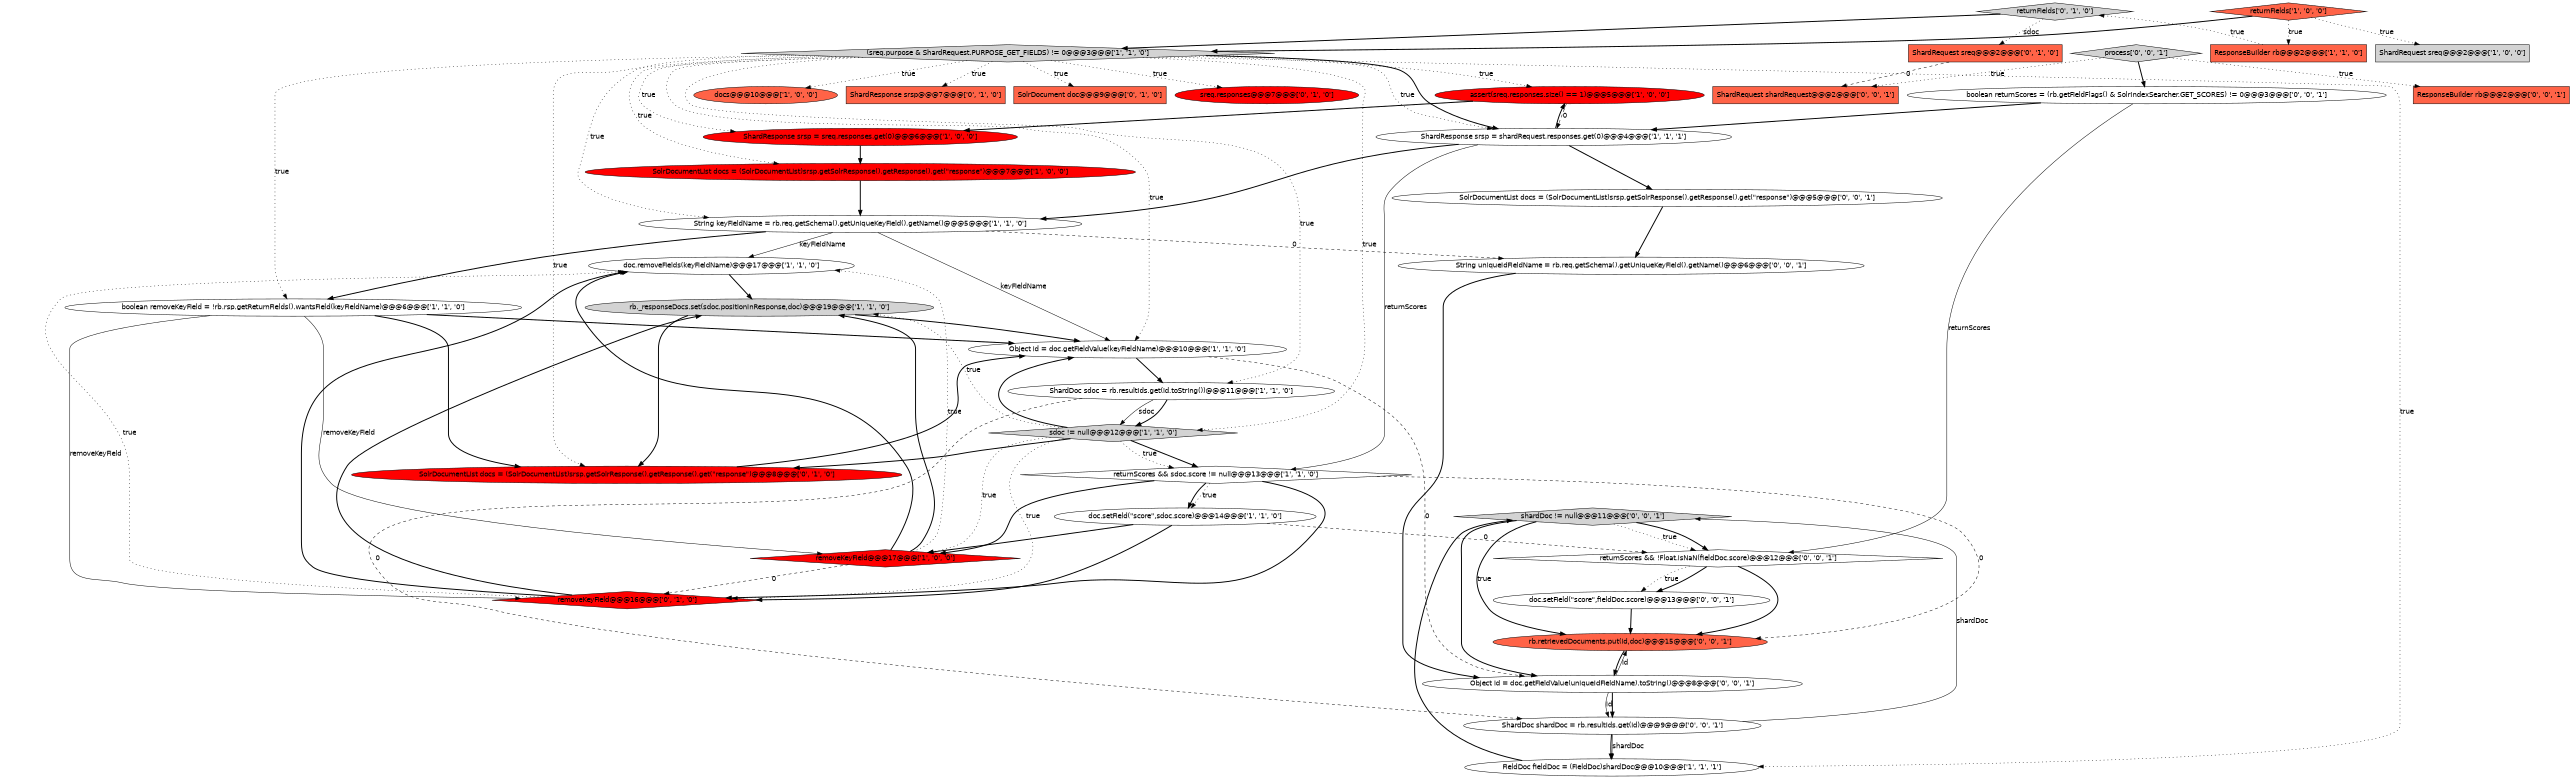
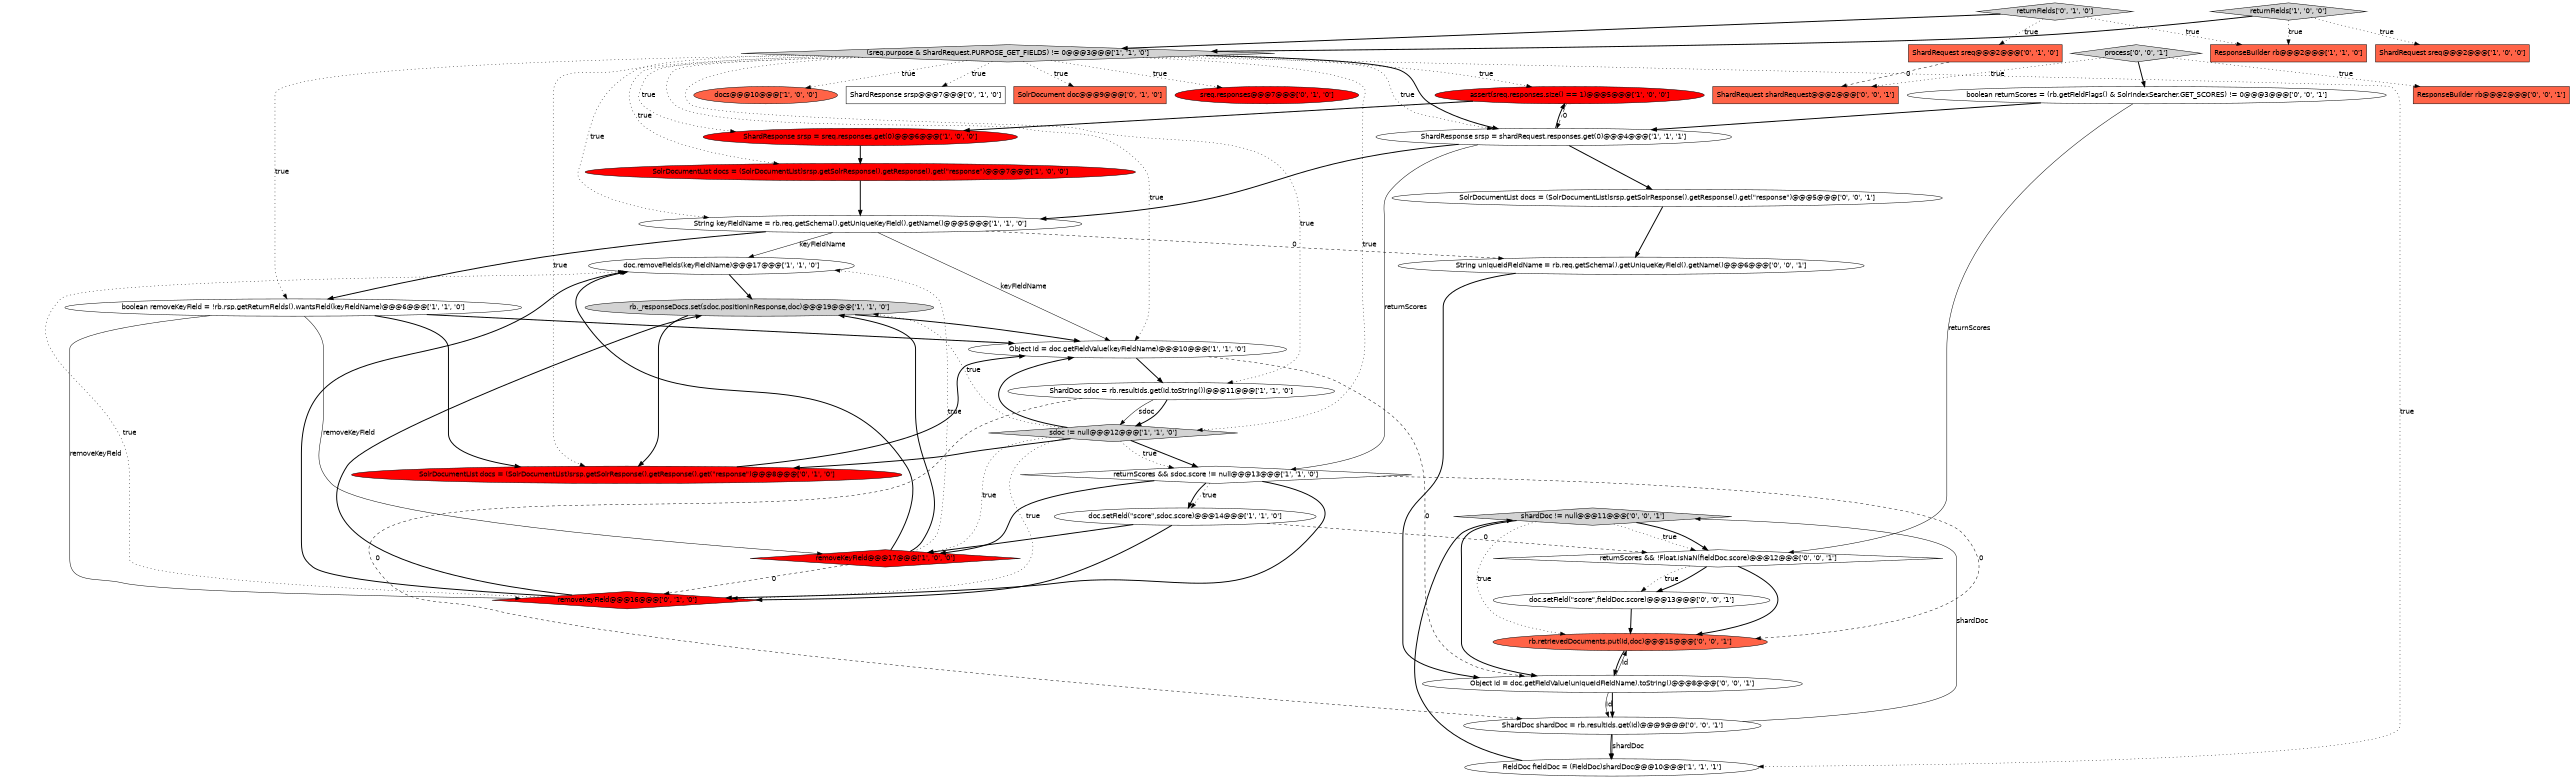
(2289, 12) -> (2289, 12)
(2188, 26) -> (2160, 30)
(2031, 32) -> (2031, 32)
(2452, 53) -> (2452, 53)
(926, 95) -> (926, 95)
(1478, 589) -> (1478, 589)
